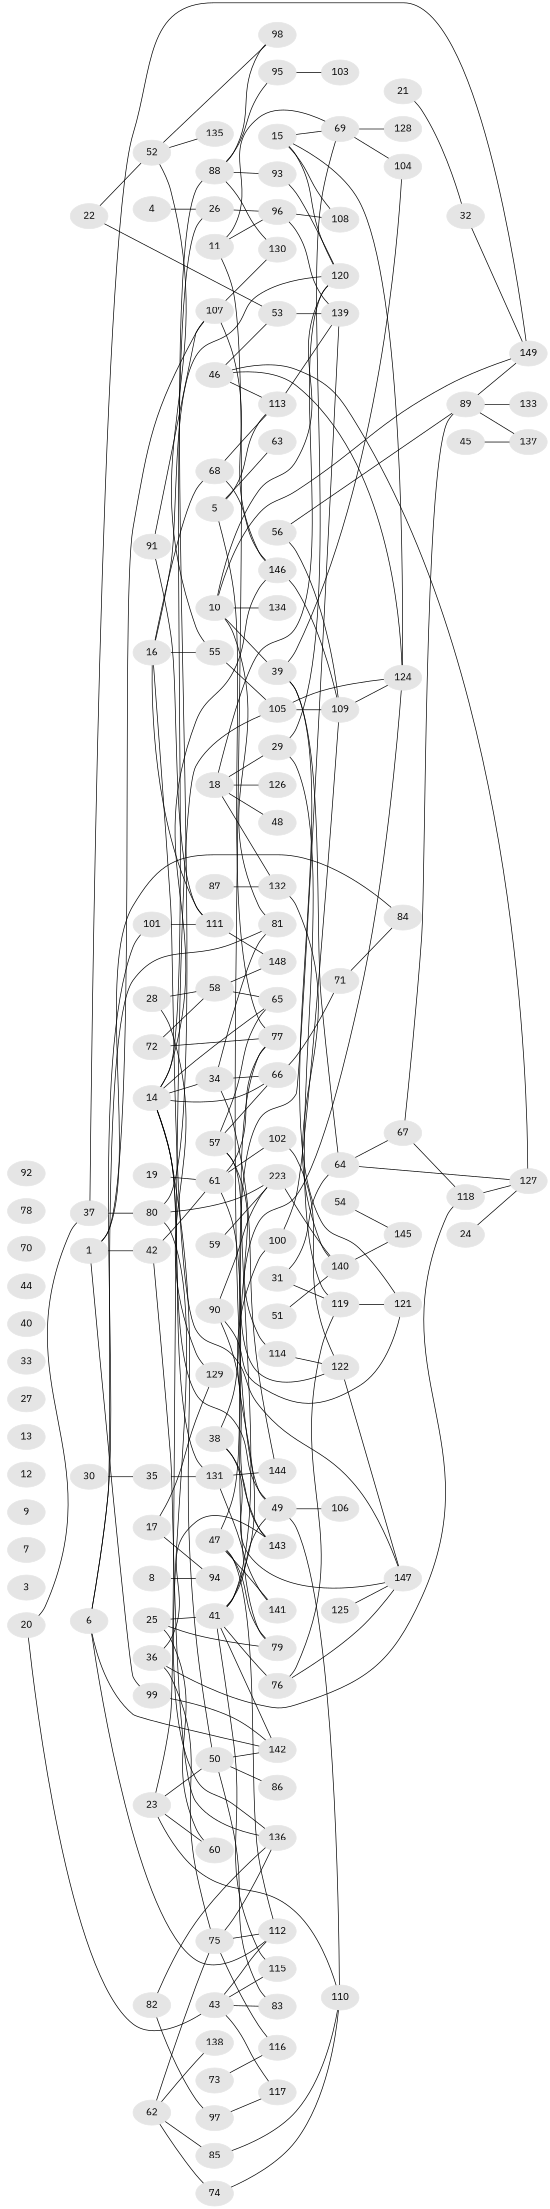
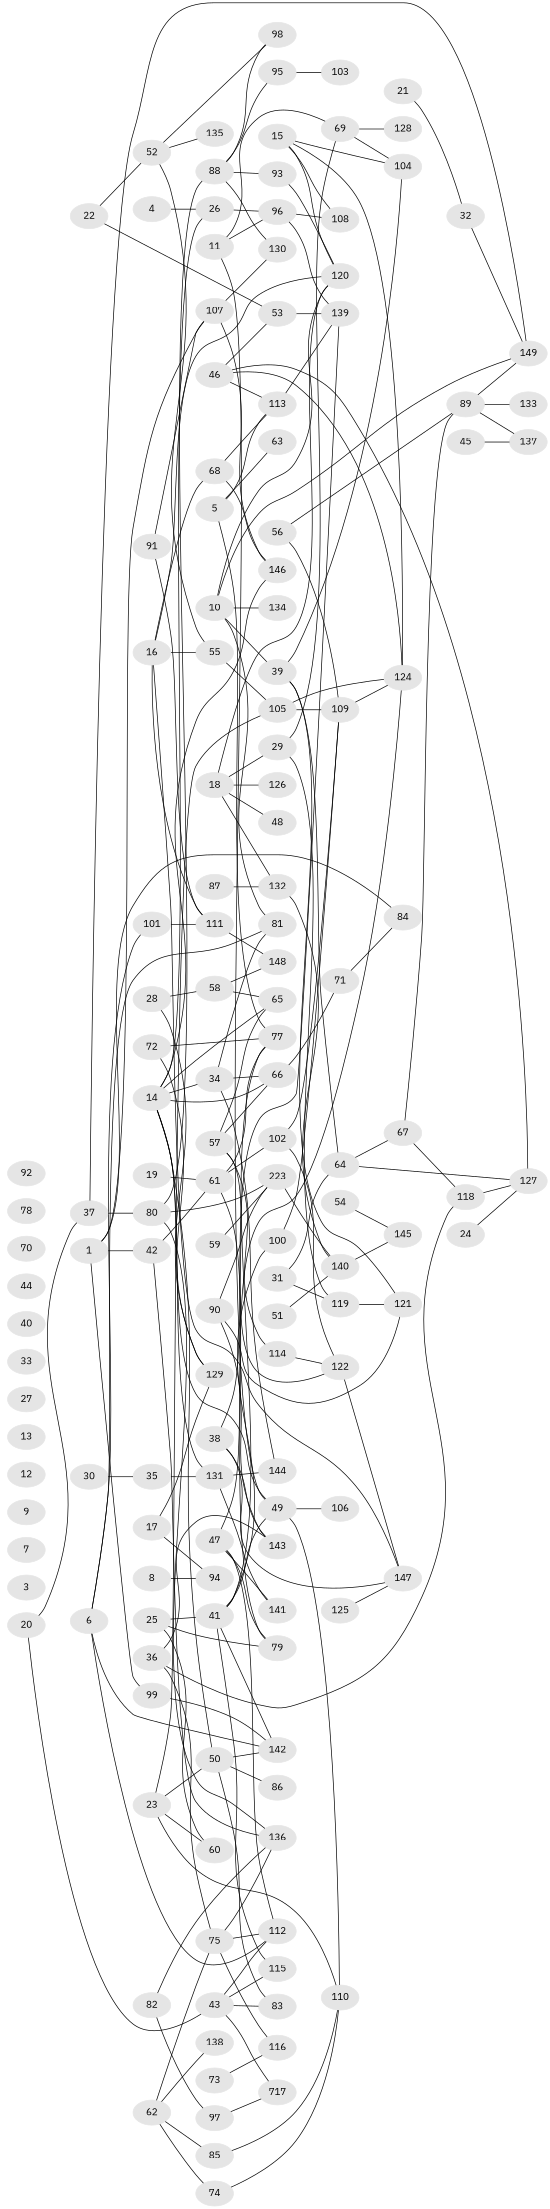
(309, 133) -> (340, 152)
(327, 660) -> (322, 927)
(191, 1010) -> (180, 1212)
(277, 1686) -> none
(277, 2092) -> (277, 2092)
